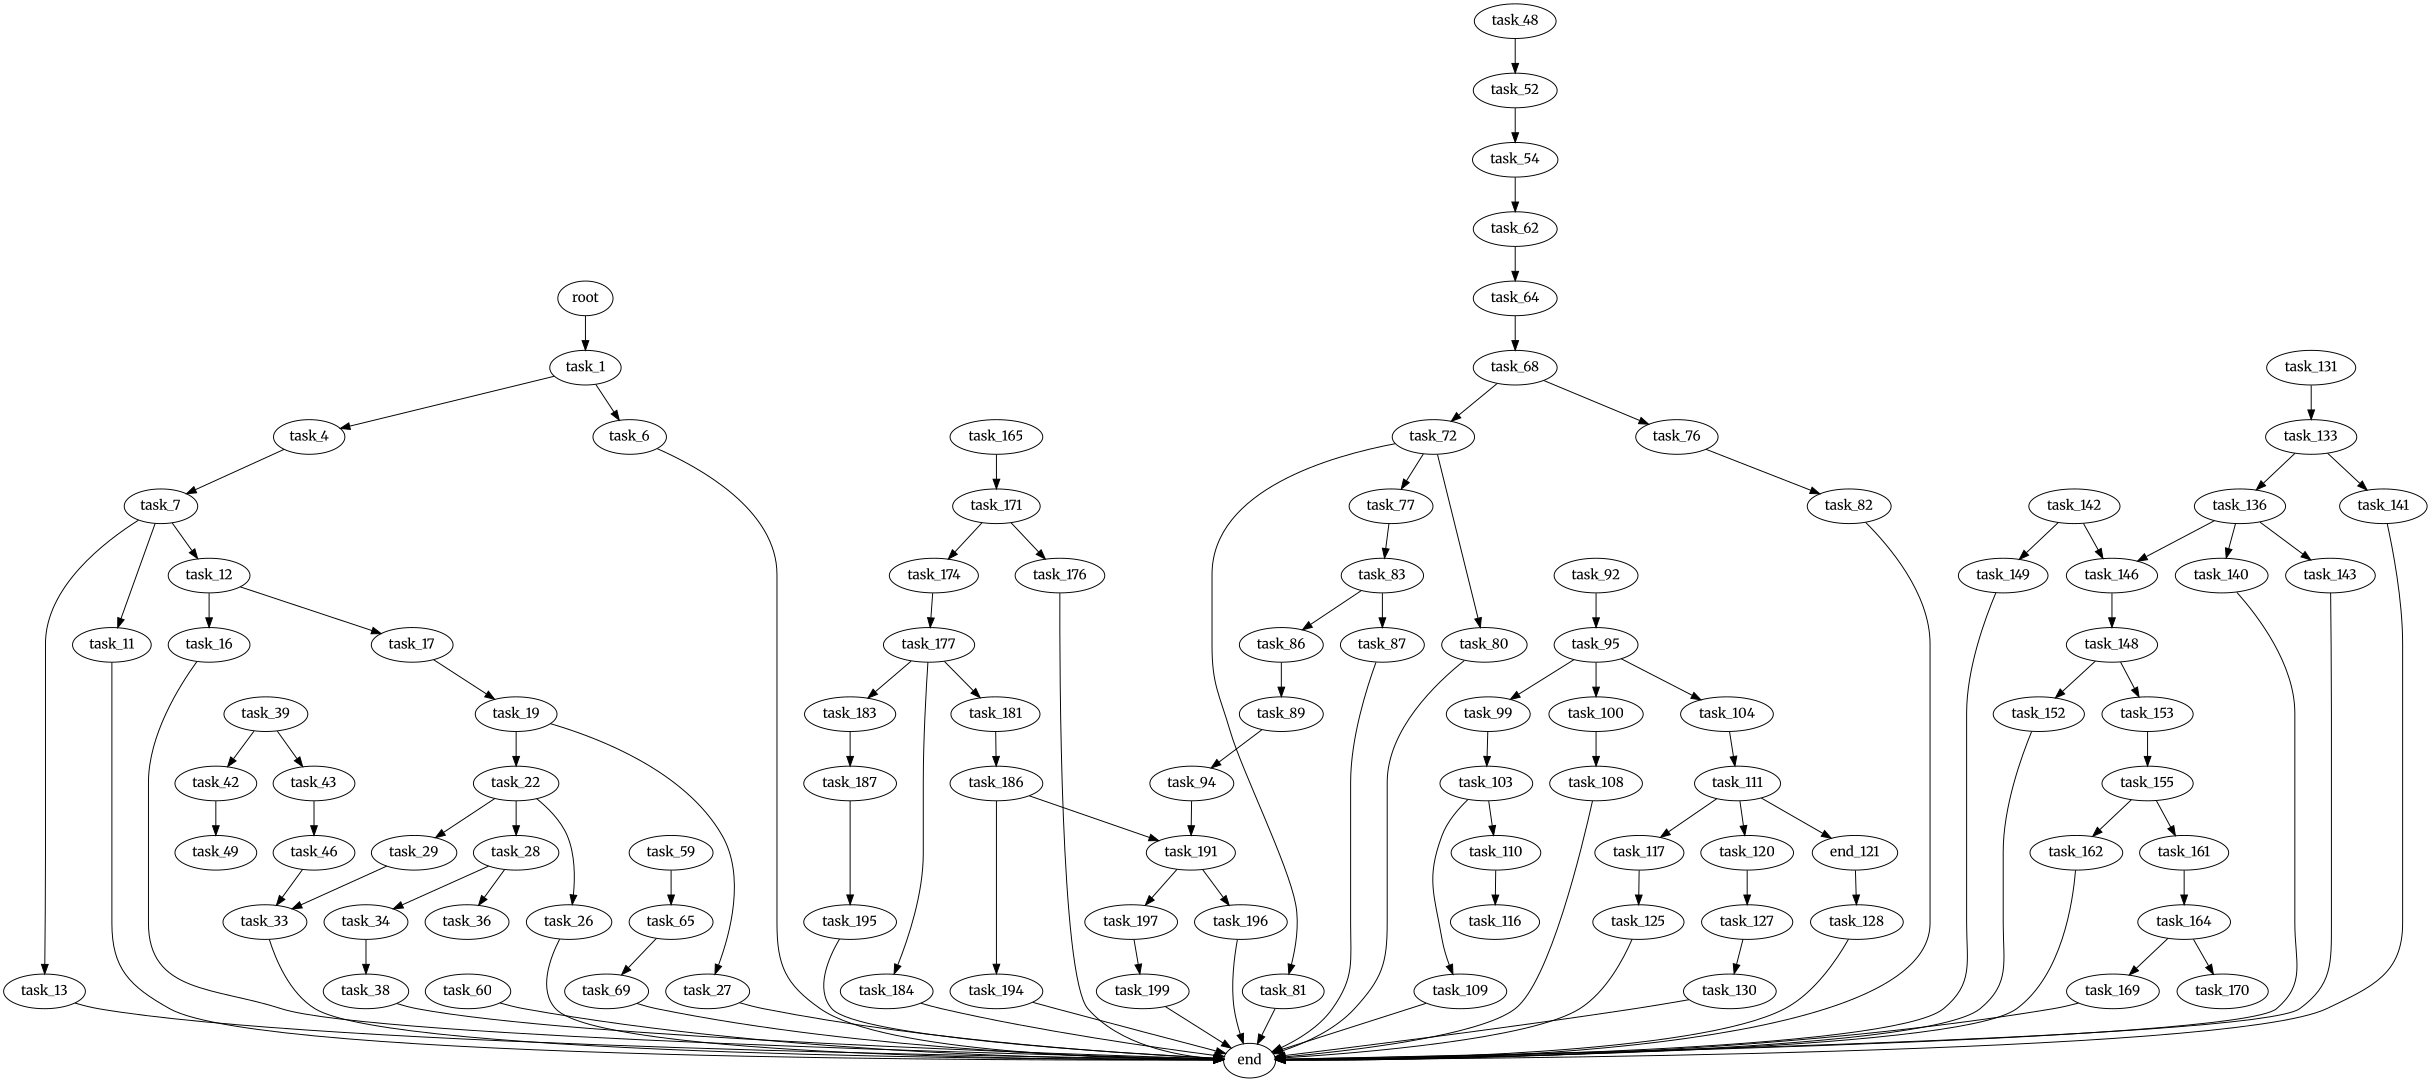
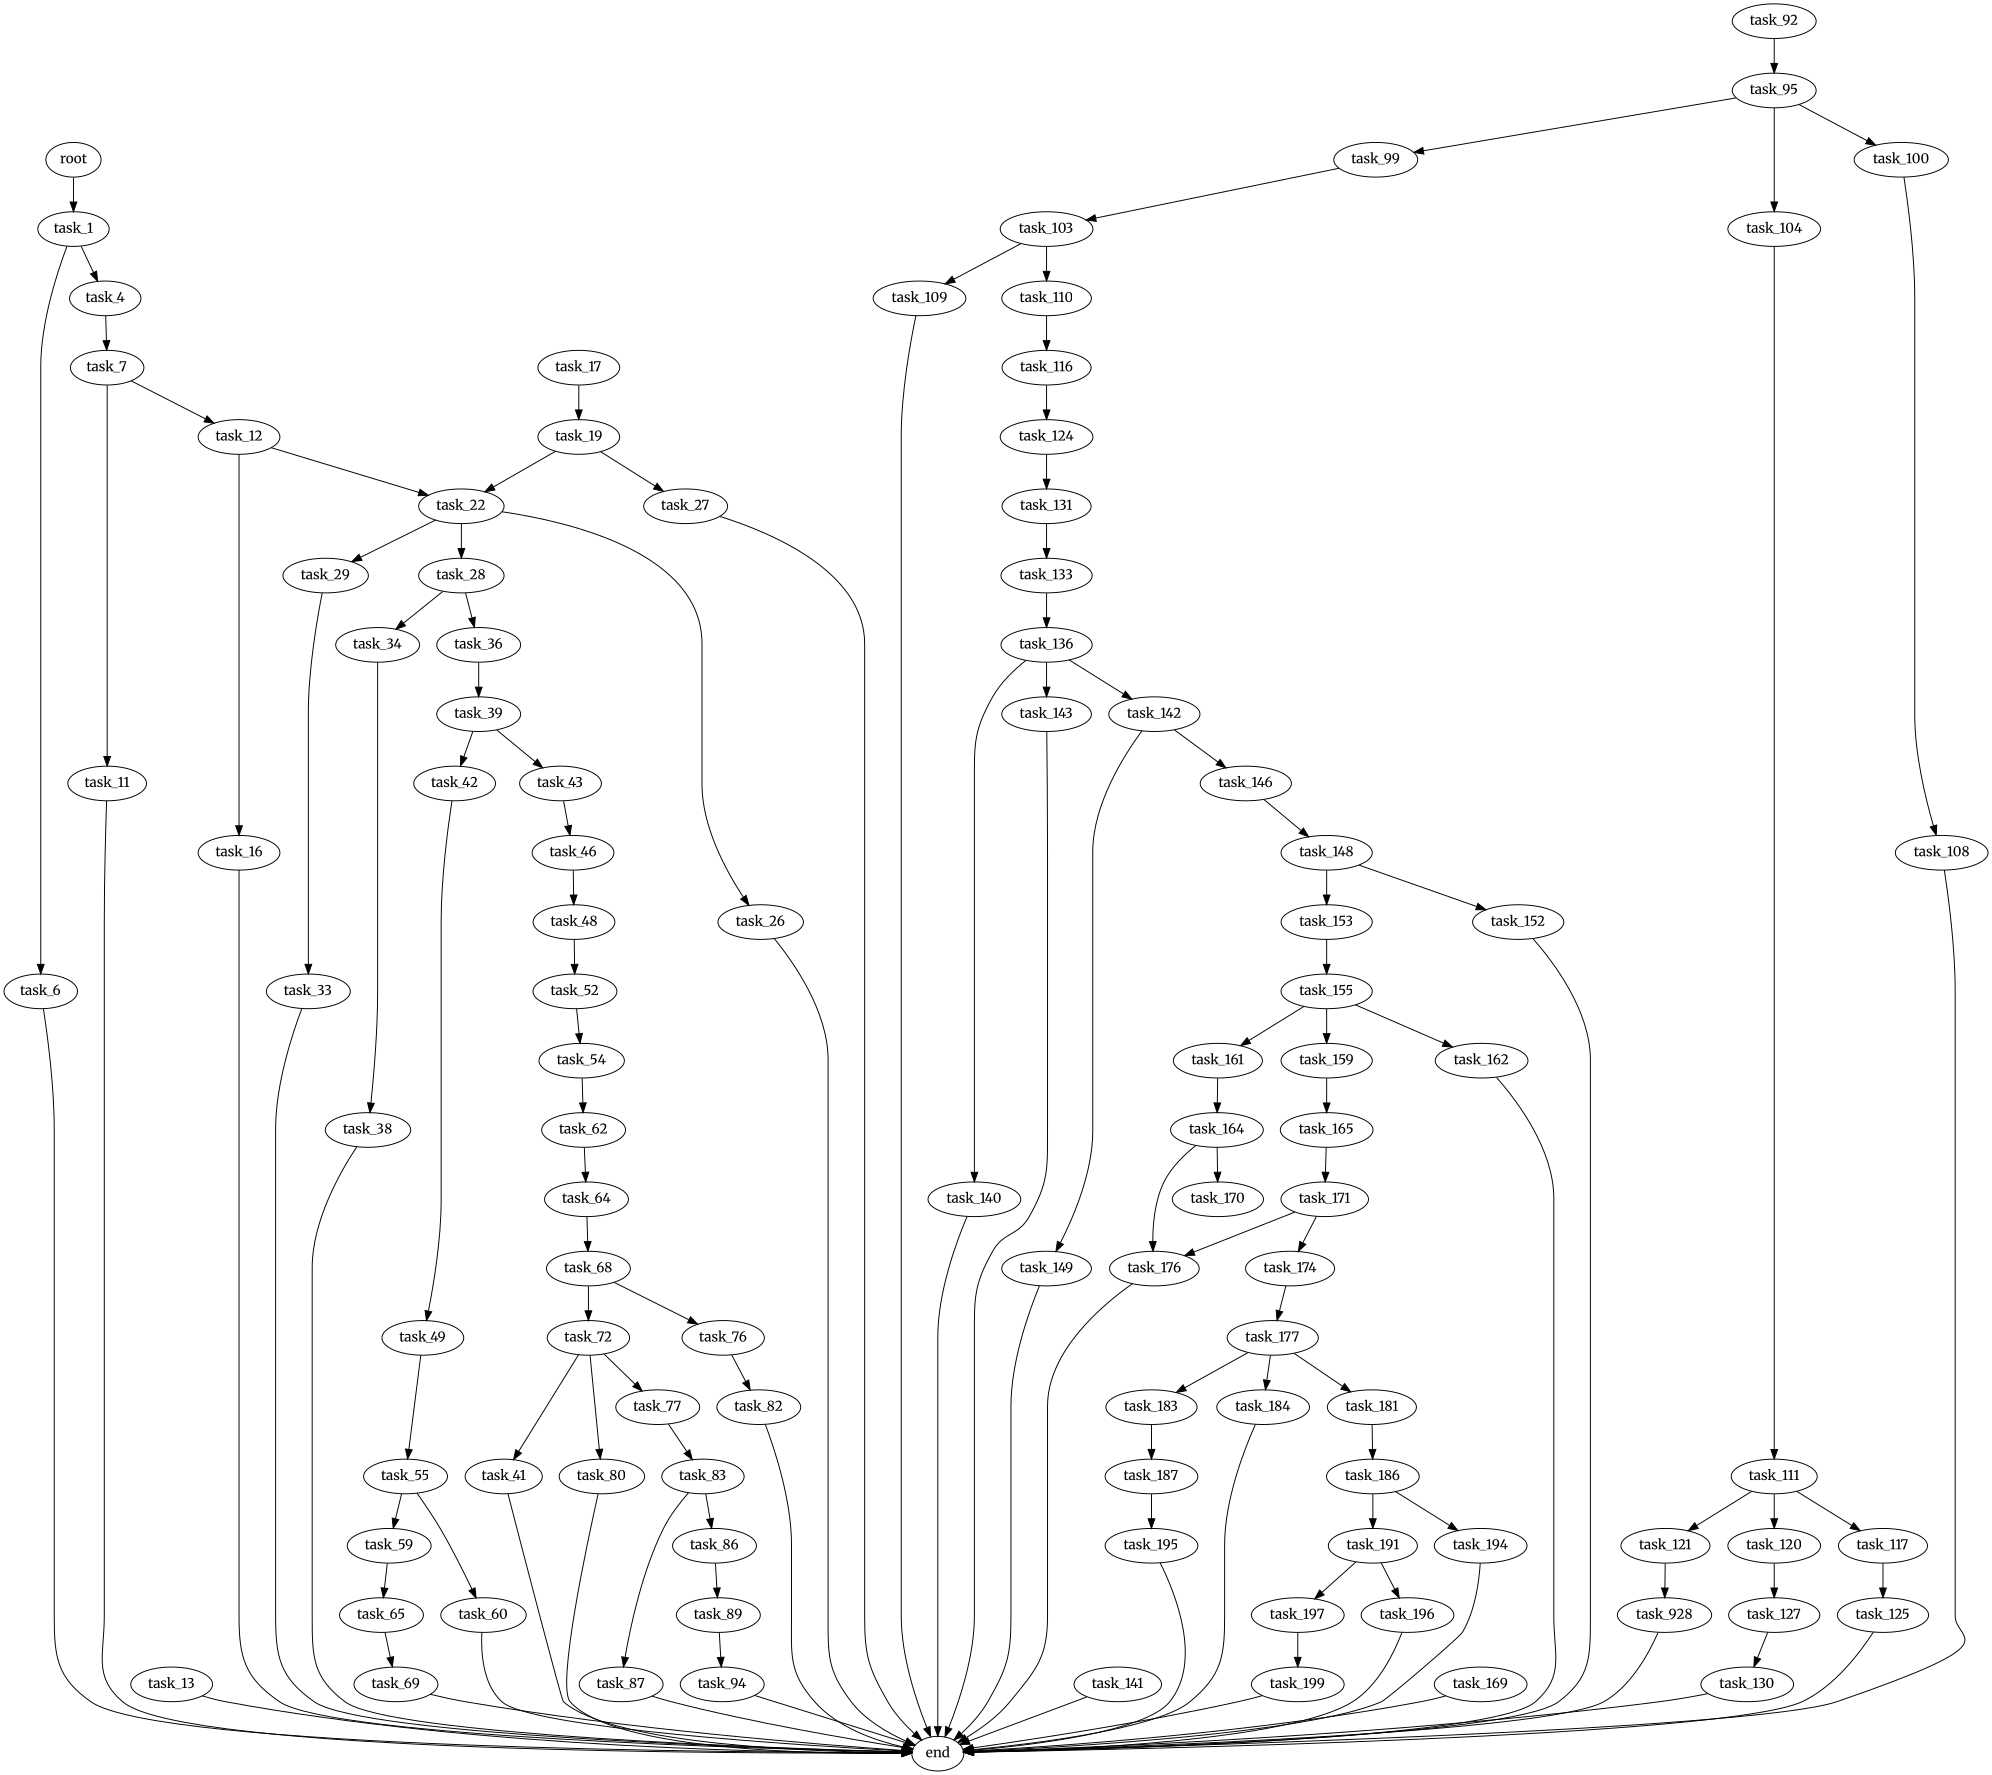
none -> (1047, 437)
(2344, 468) -> none
(2180, 539) -> (1096, 677)
(306, 609) -> (345, 470)
none -> (479, 675)
(45, 724) -> none
(1191, 813) -> (819, 1716)
(1855, 853) -> (1665, 1546)
(292, 883) -> (573, 883)
(1857, 922) -> (1664, 1615)
(2152, 953) -> (1162, 1188)
(1283, 991) -> (504, 1476)
none -> (1327, 1061)
none -> (406, 1476)
